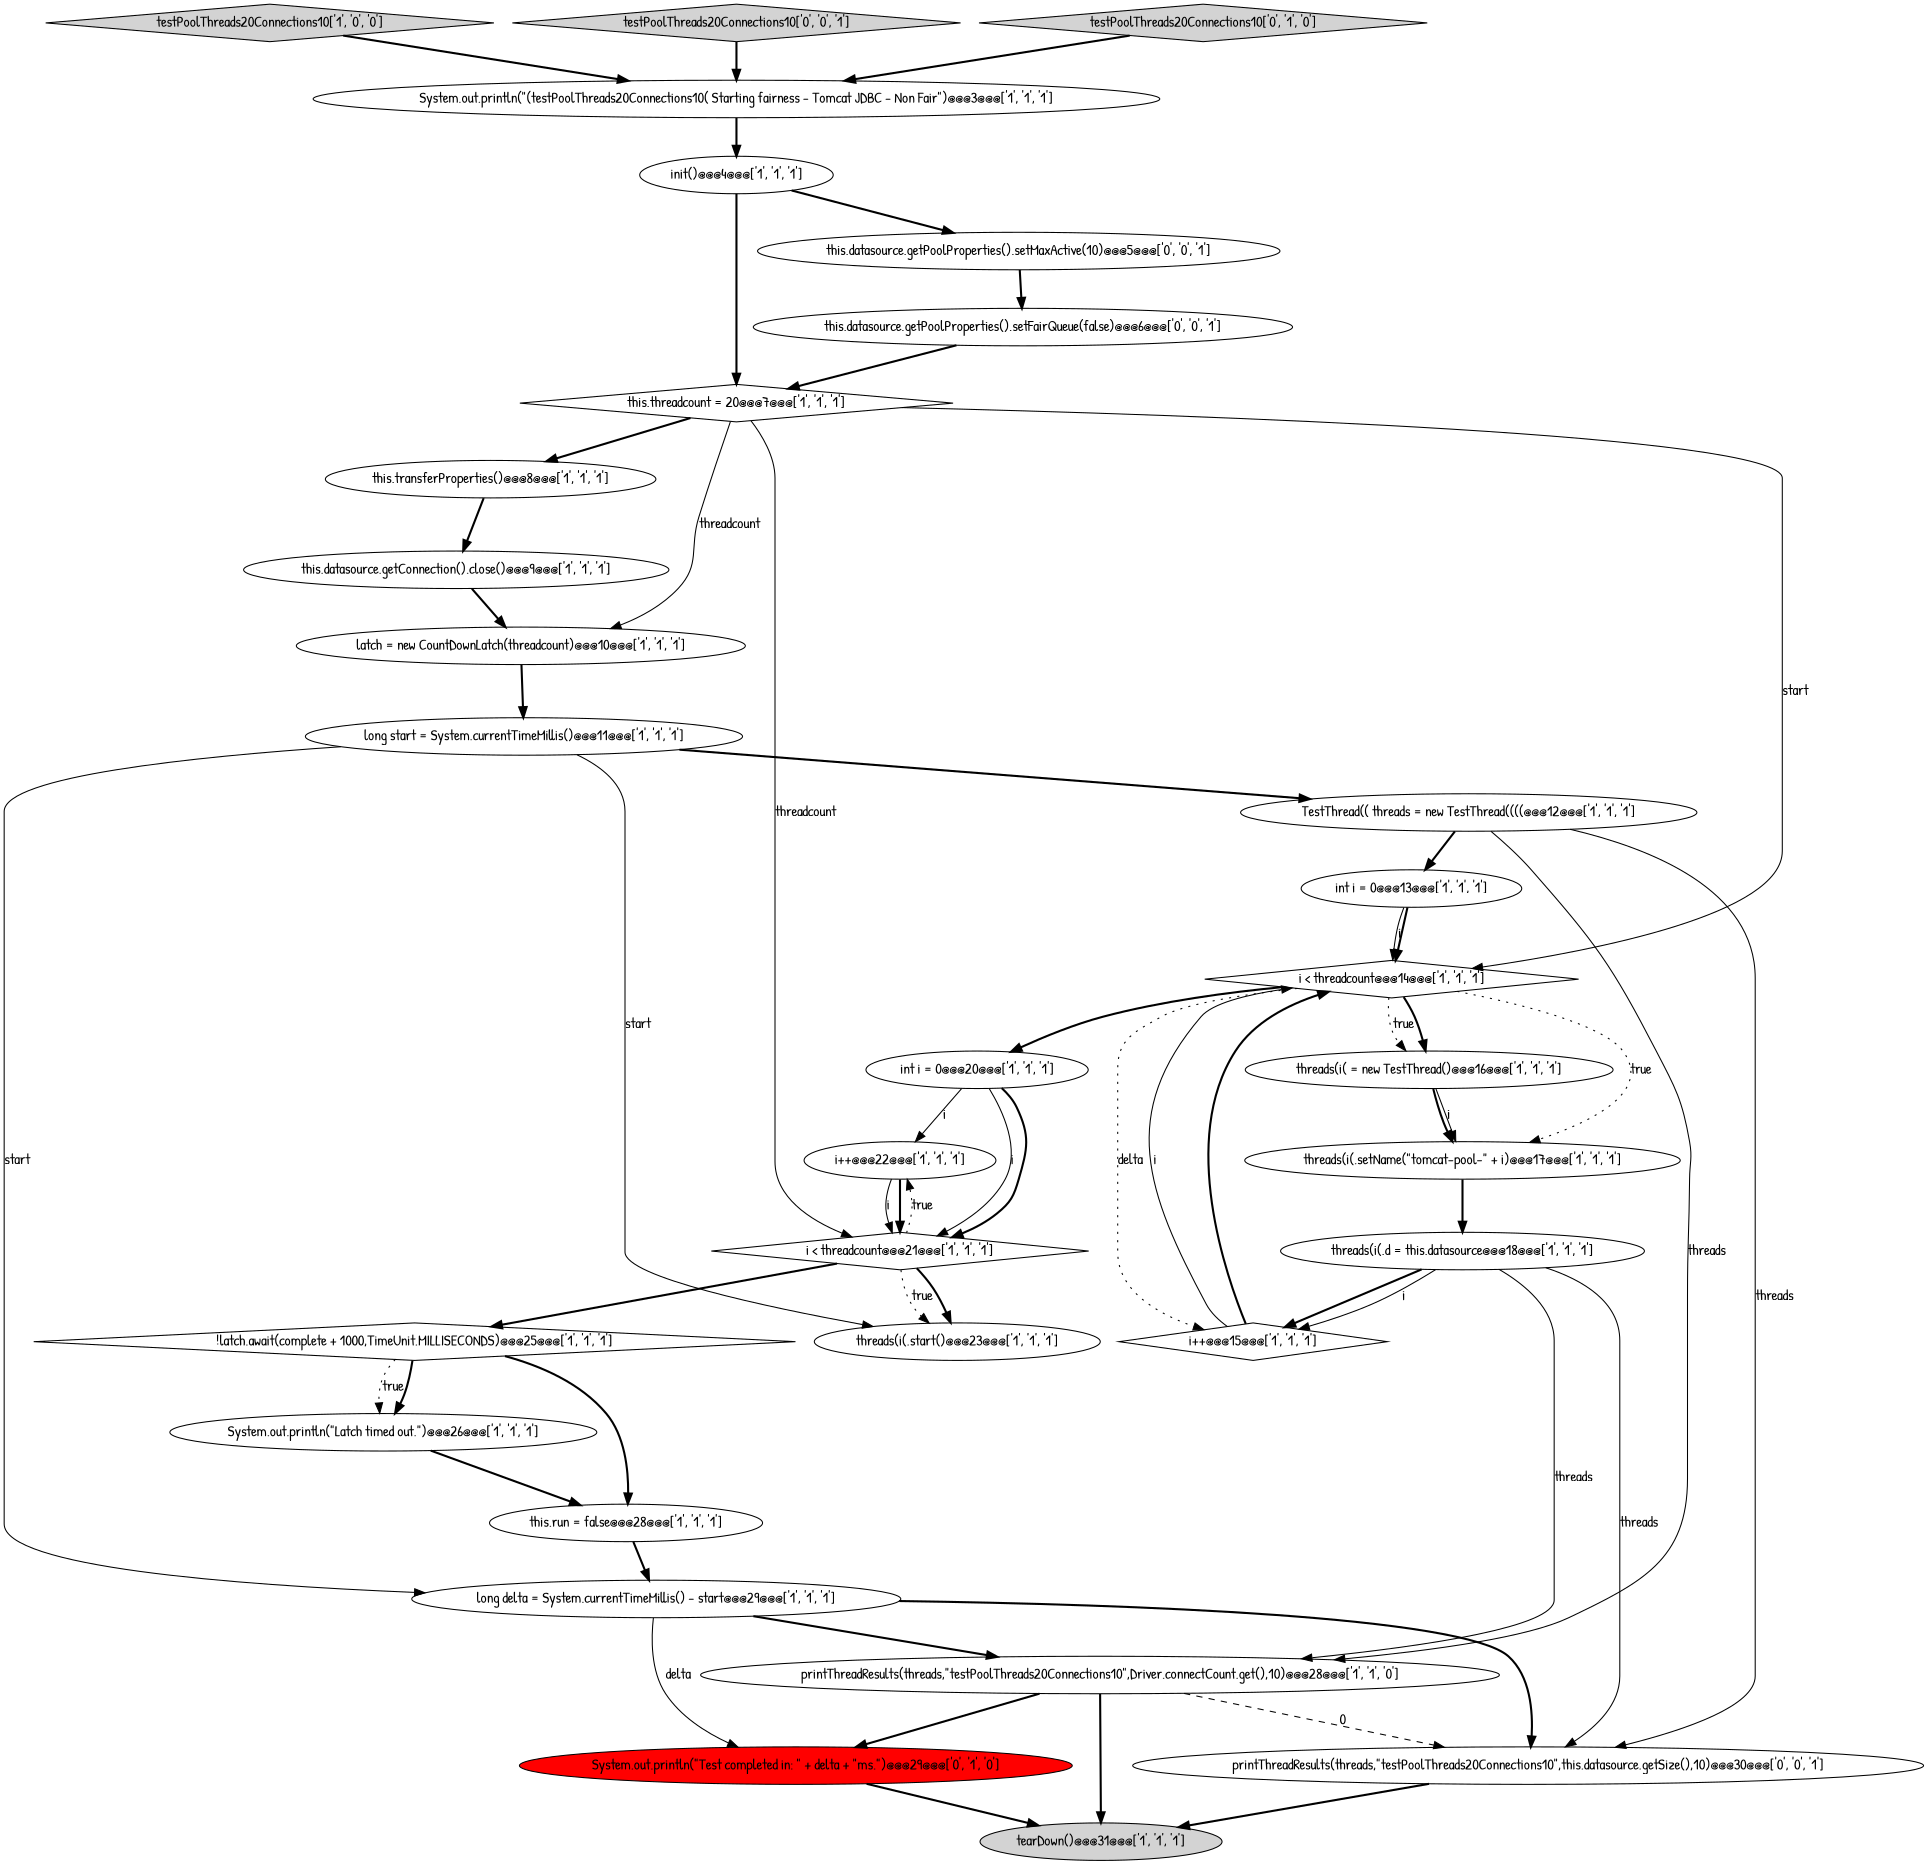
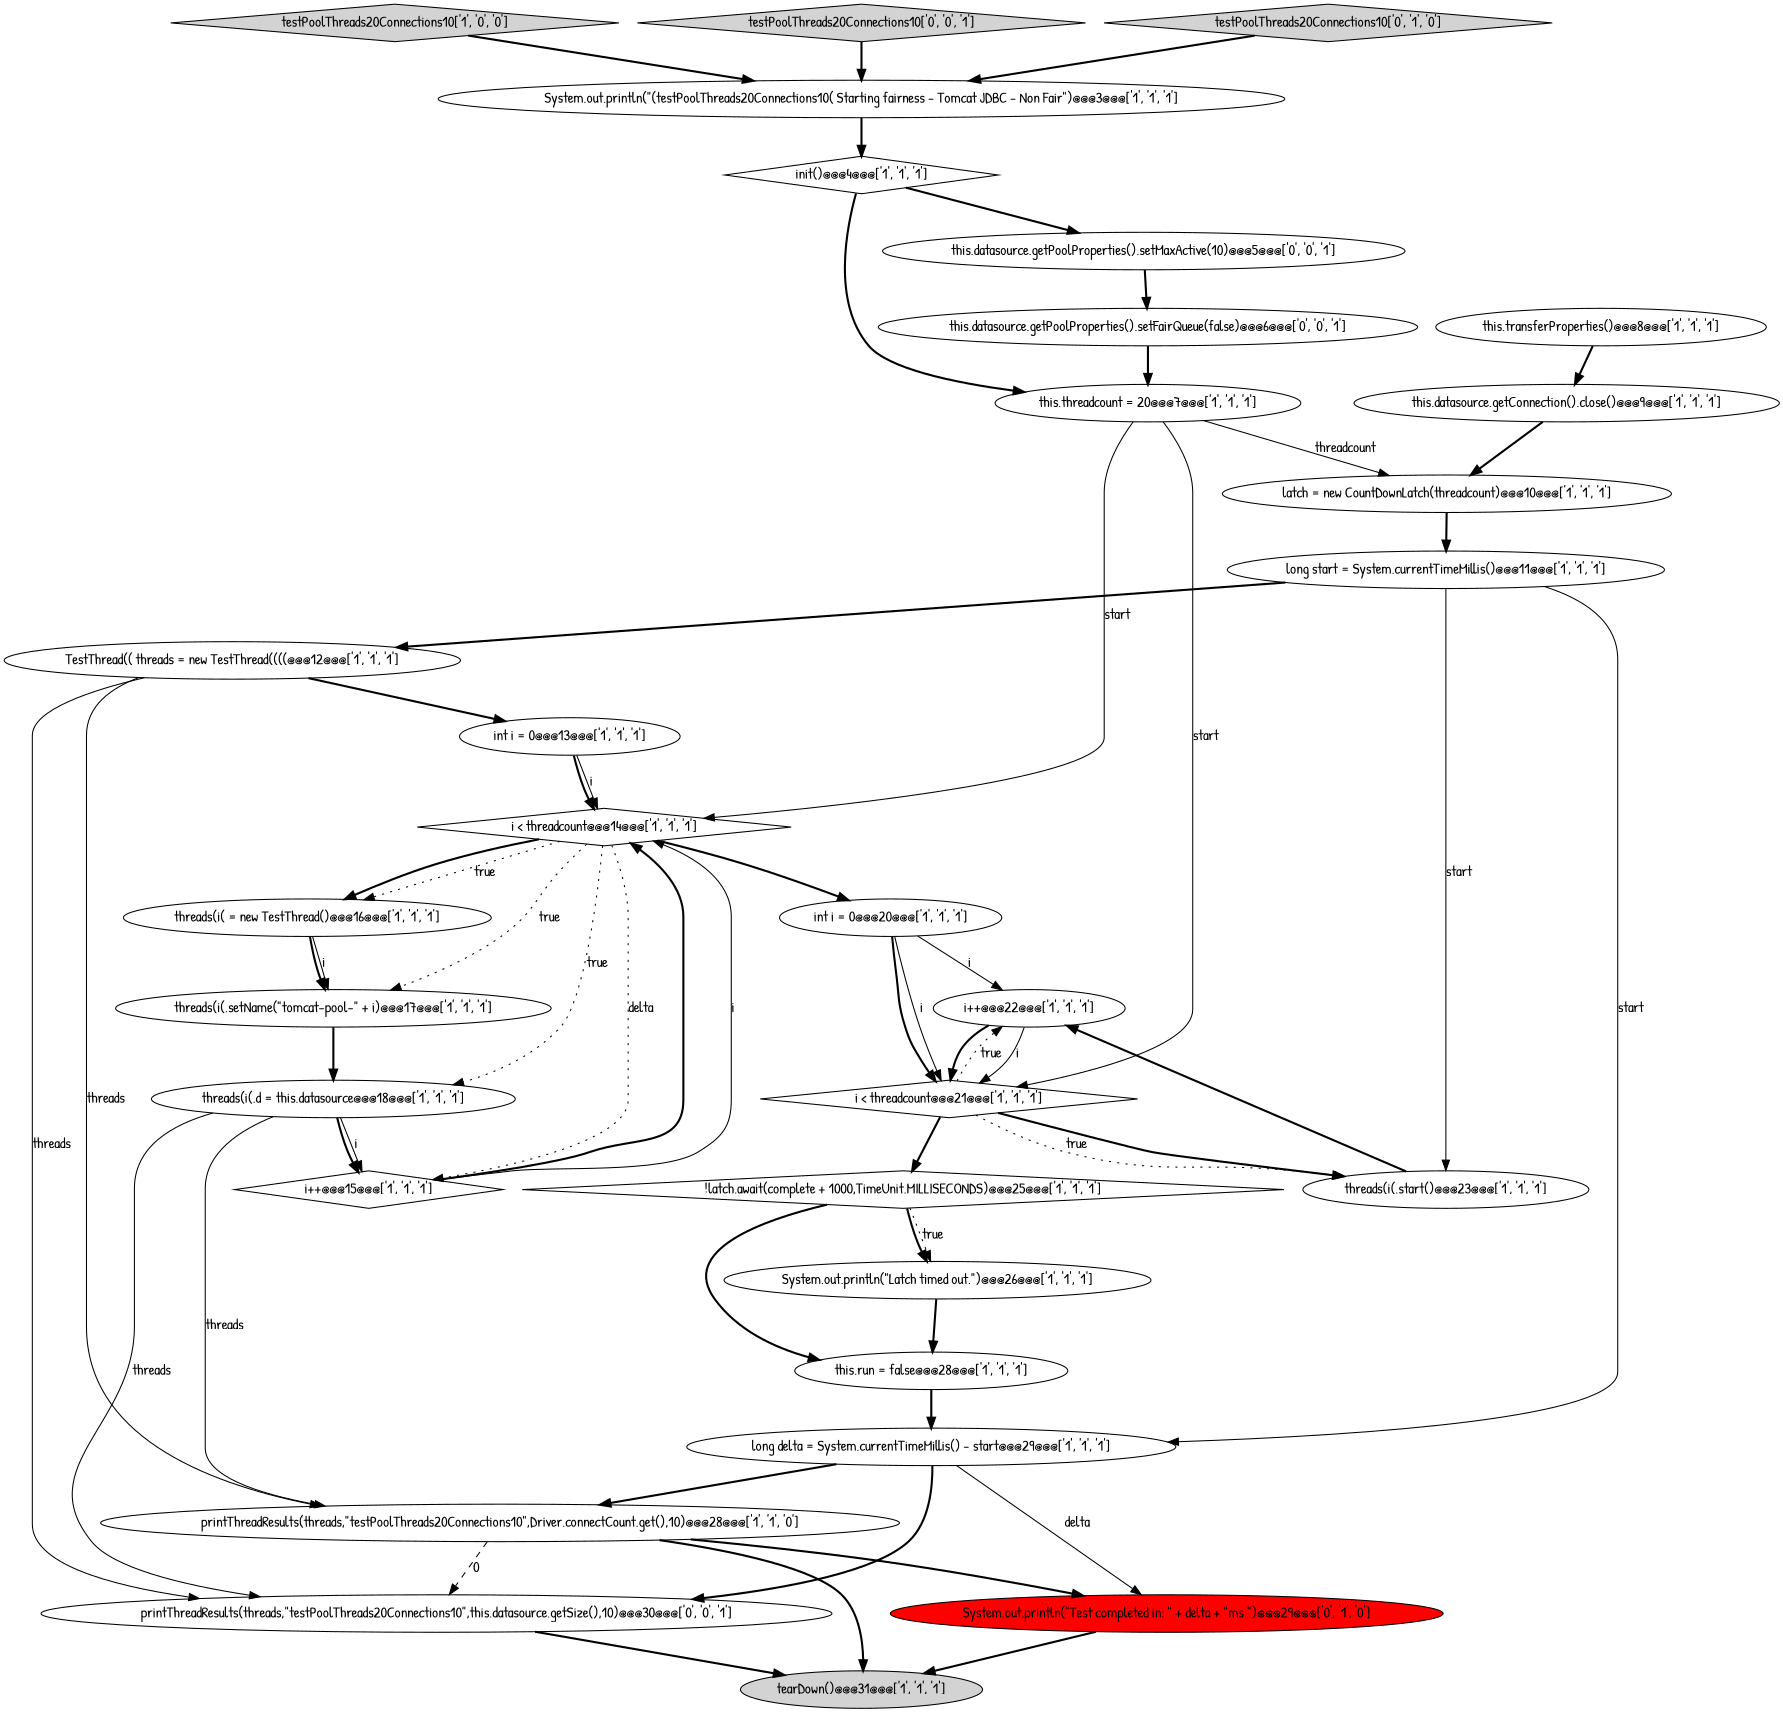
(736, 175) -> (861, 175)
(736, 403) -> (1148, 403)
(623, 438) -> none
(806, 813) -> (1206, 736)
none -> (577, 994)
none -> (1241, 1101)
